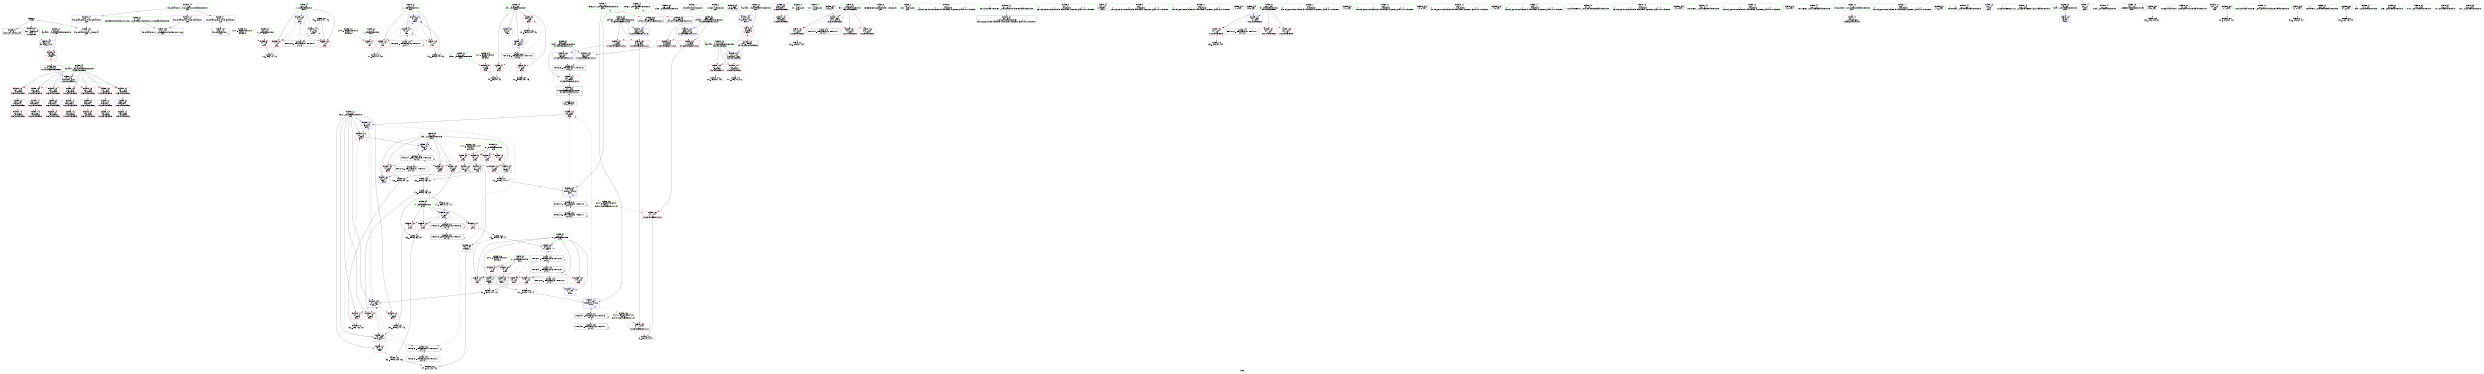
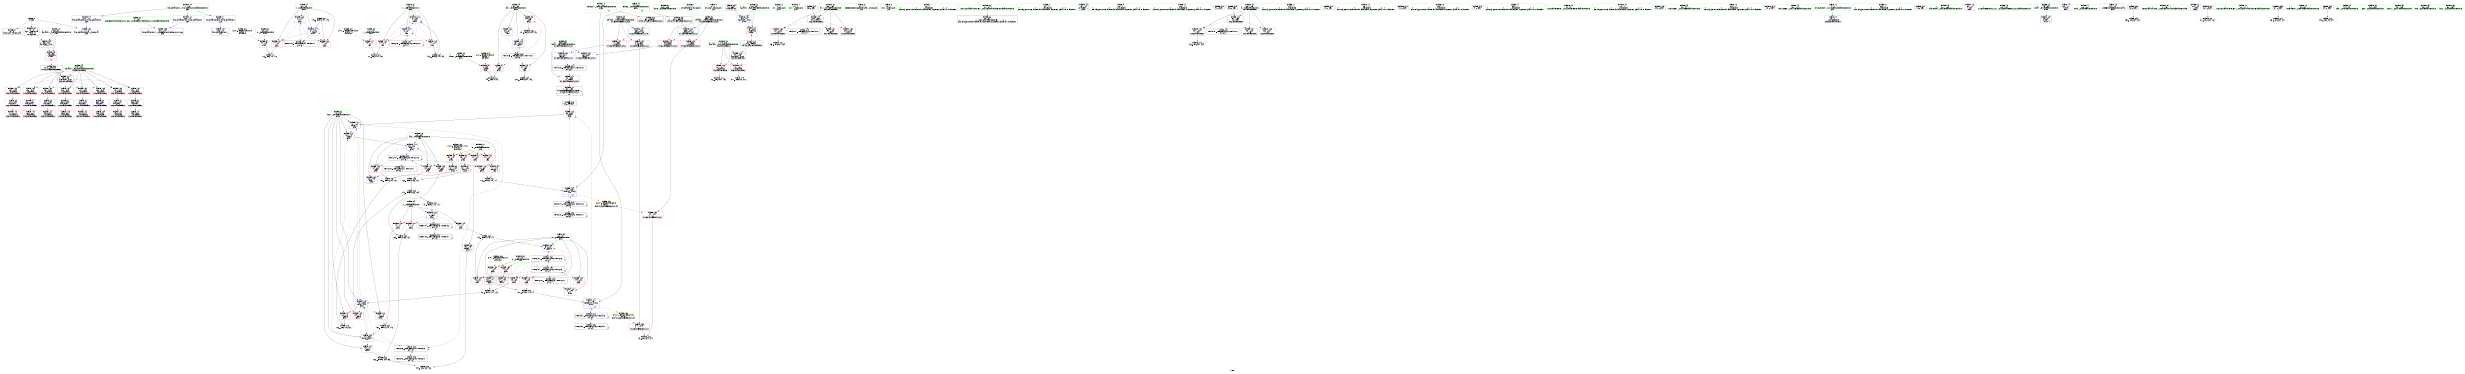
none -> (65, 91)
